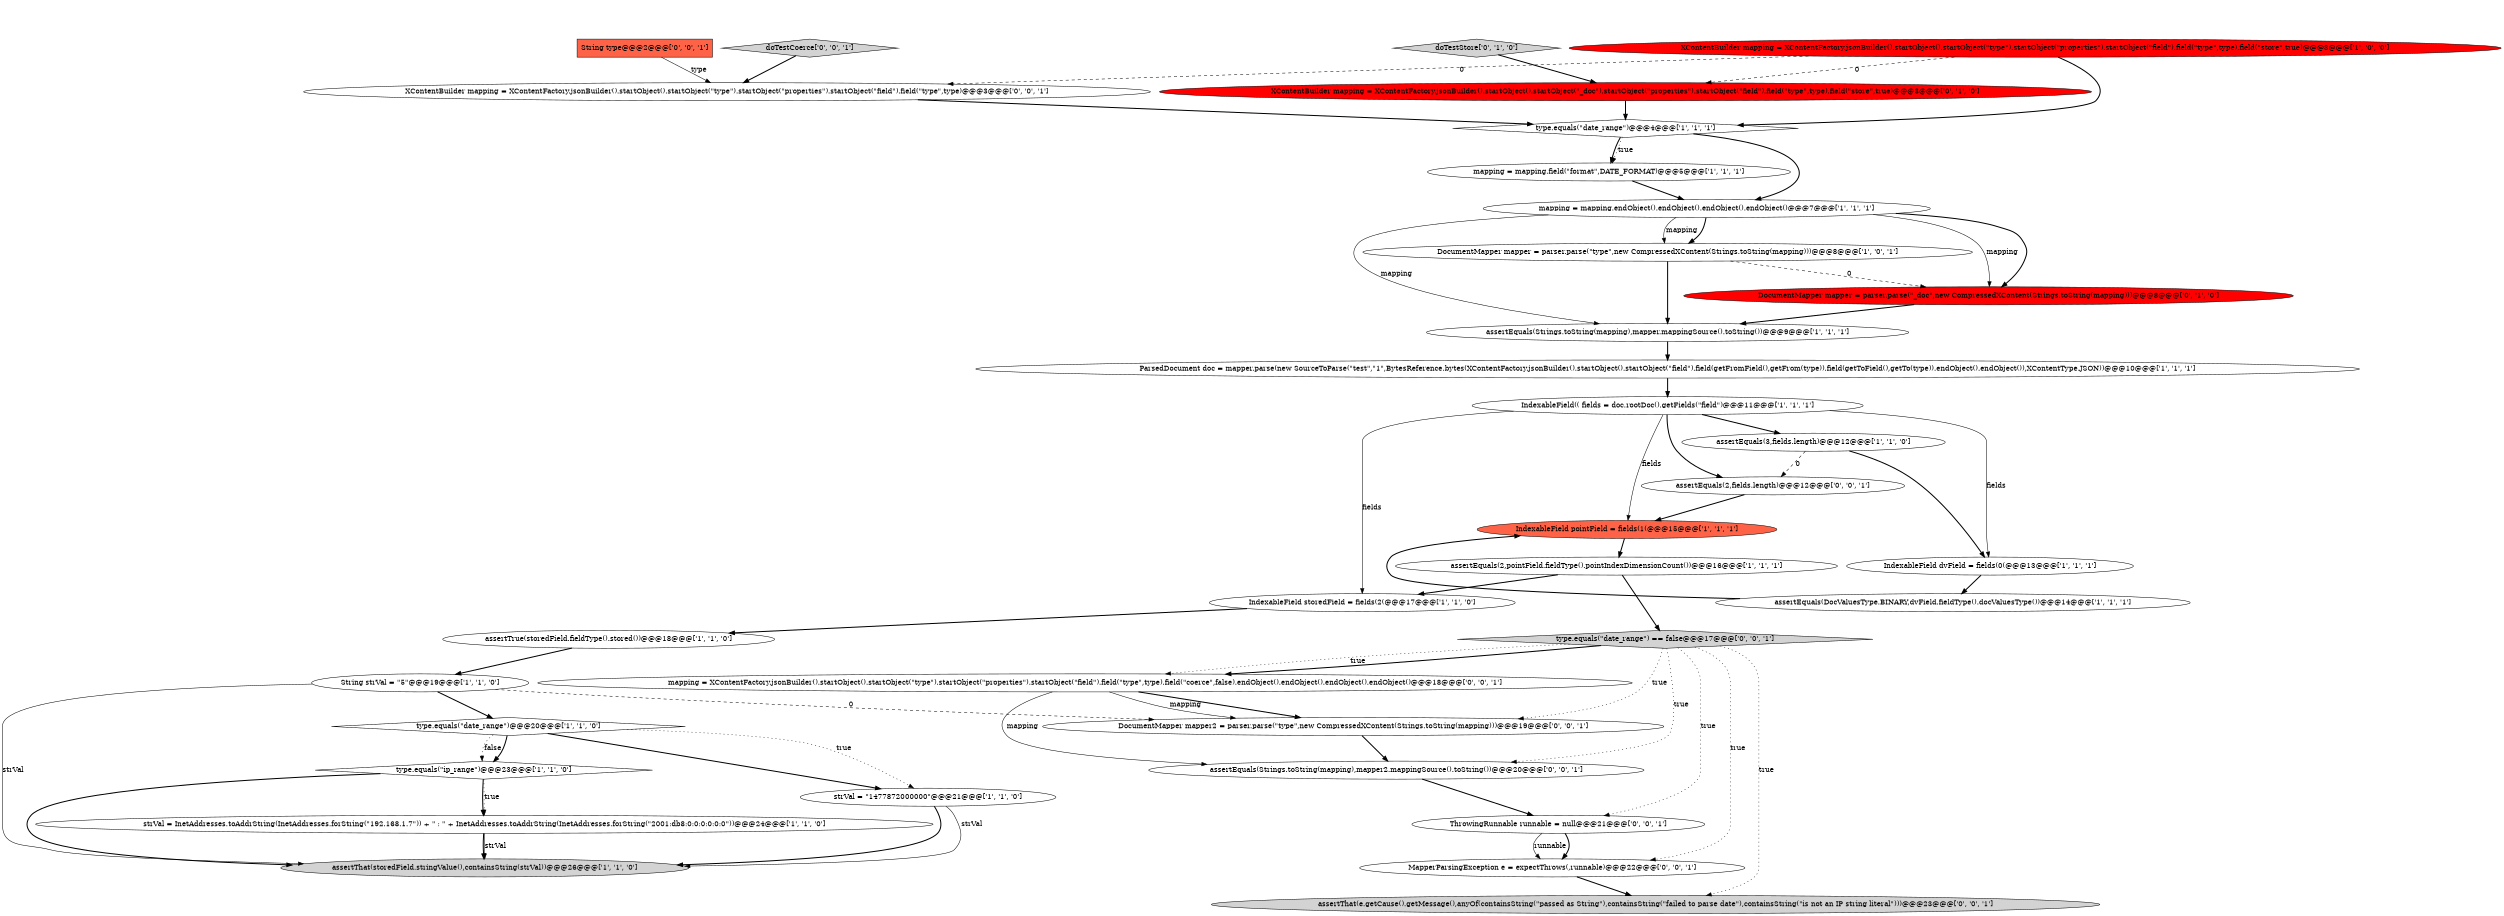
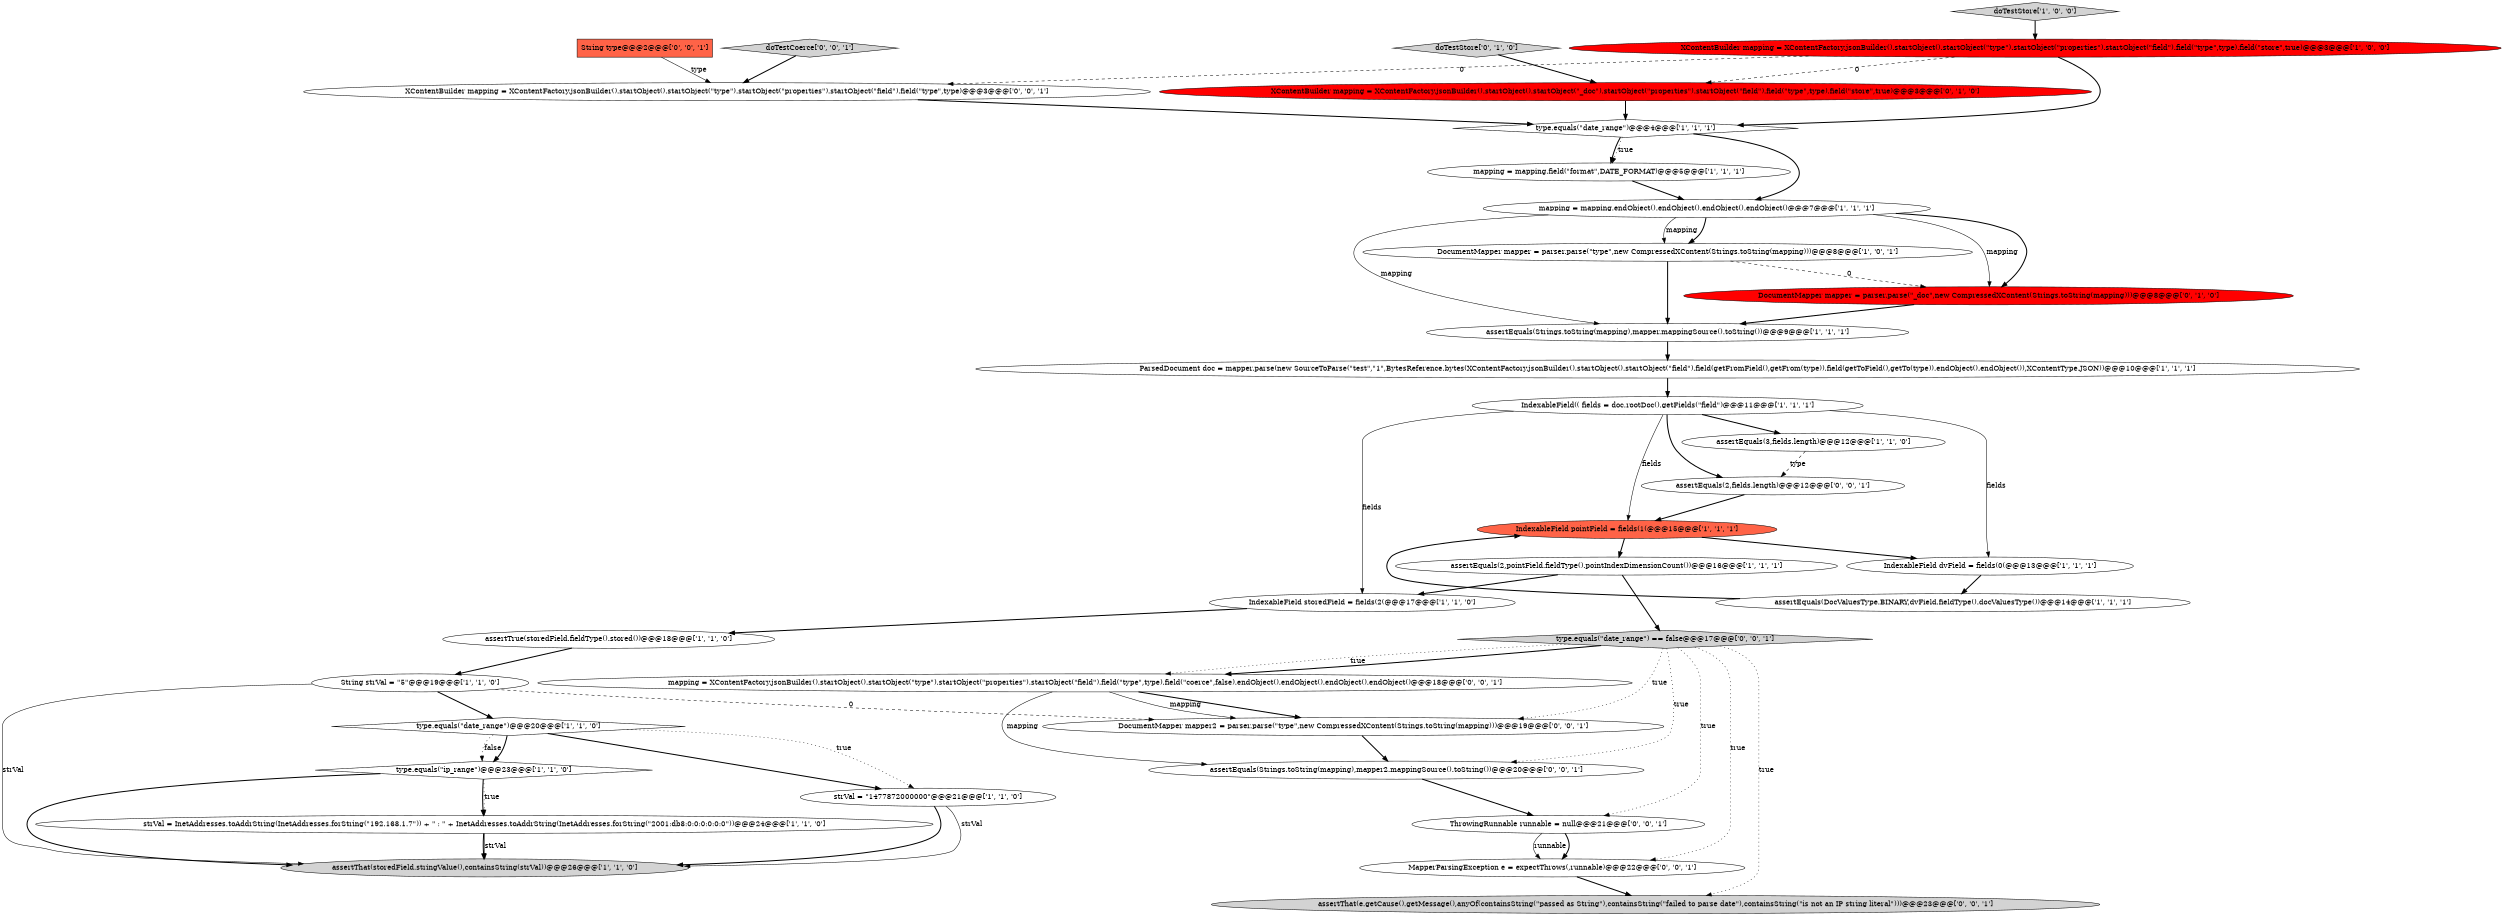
none -> (2035, 12)
(1798, 464) -> (1798, 464)
(1925, 489) -> (1806, 548)
